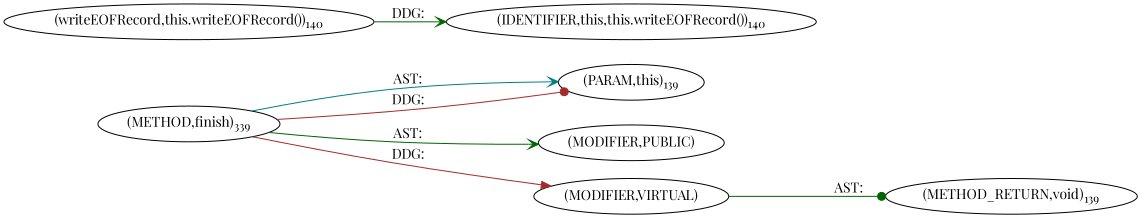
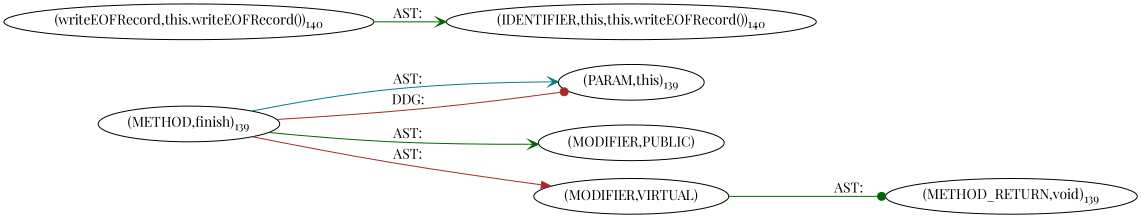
(410, 14) -> (410, 14)
(242, 122) -> (242, 122)
(410, 155) -> (410, 155)
